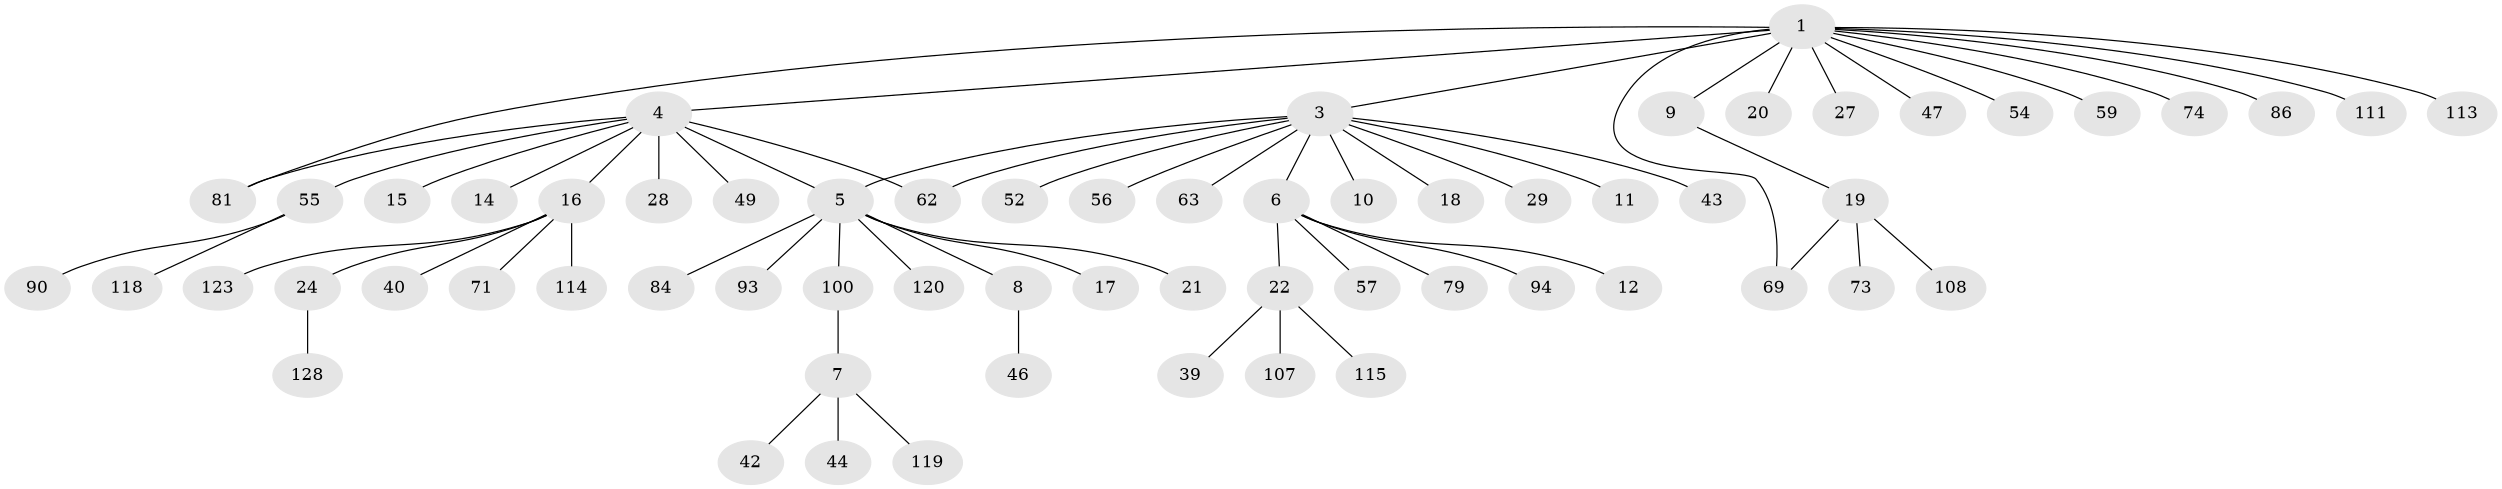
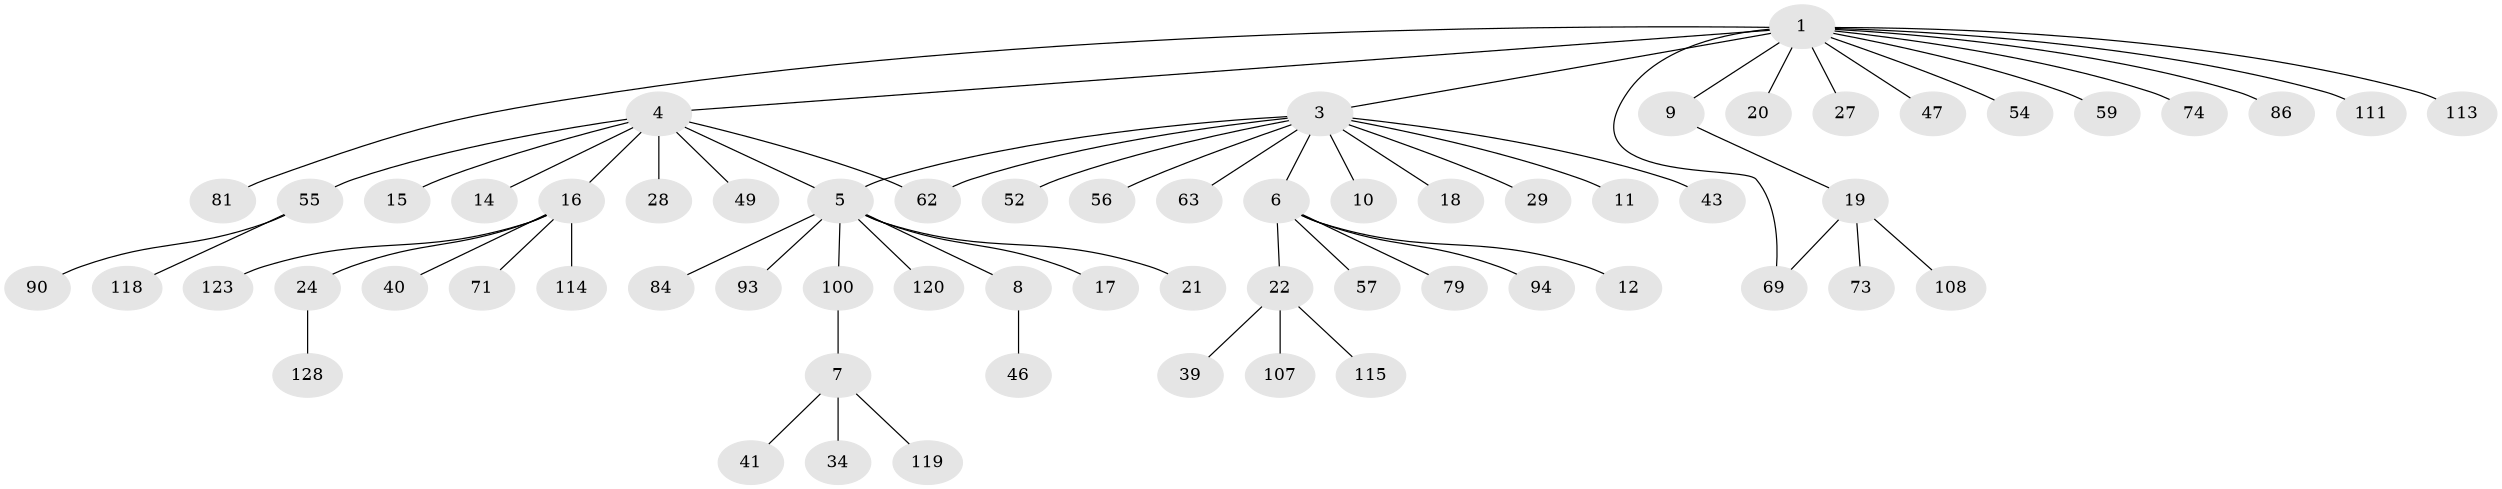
(435, 141) -> none
(751, 463) -> (751, 463)
(838, 463) -> (838, 463)
